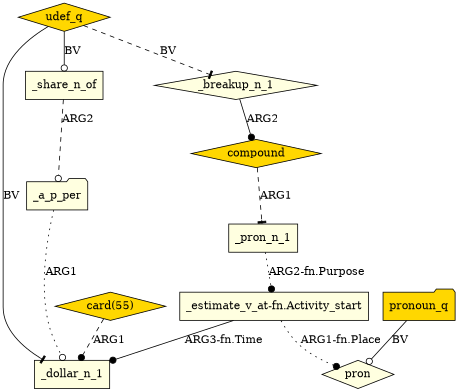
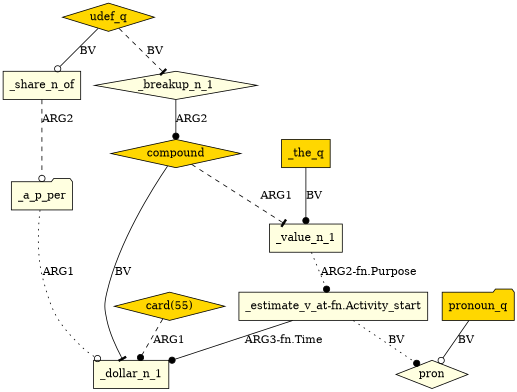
none -> (306, 154)
(3, 191) -> (118, 257)
(263, 238) -> (306, 238)
(341, 340) -> (396, 340)
